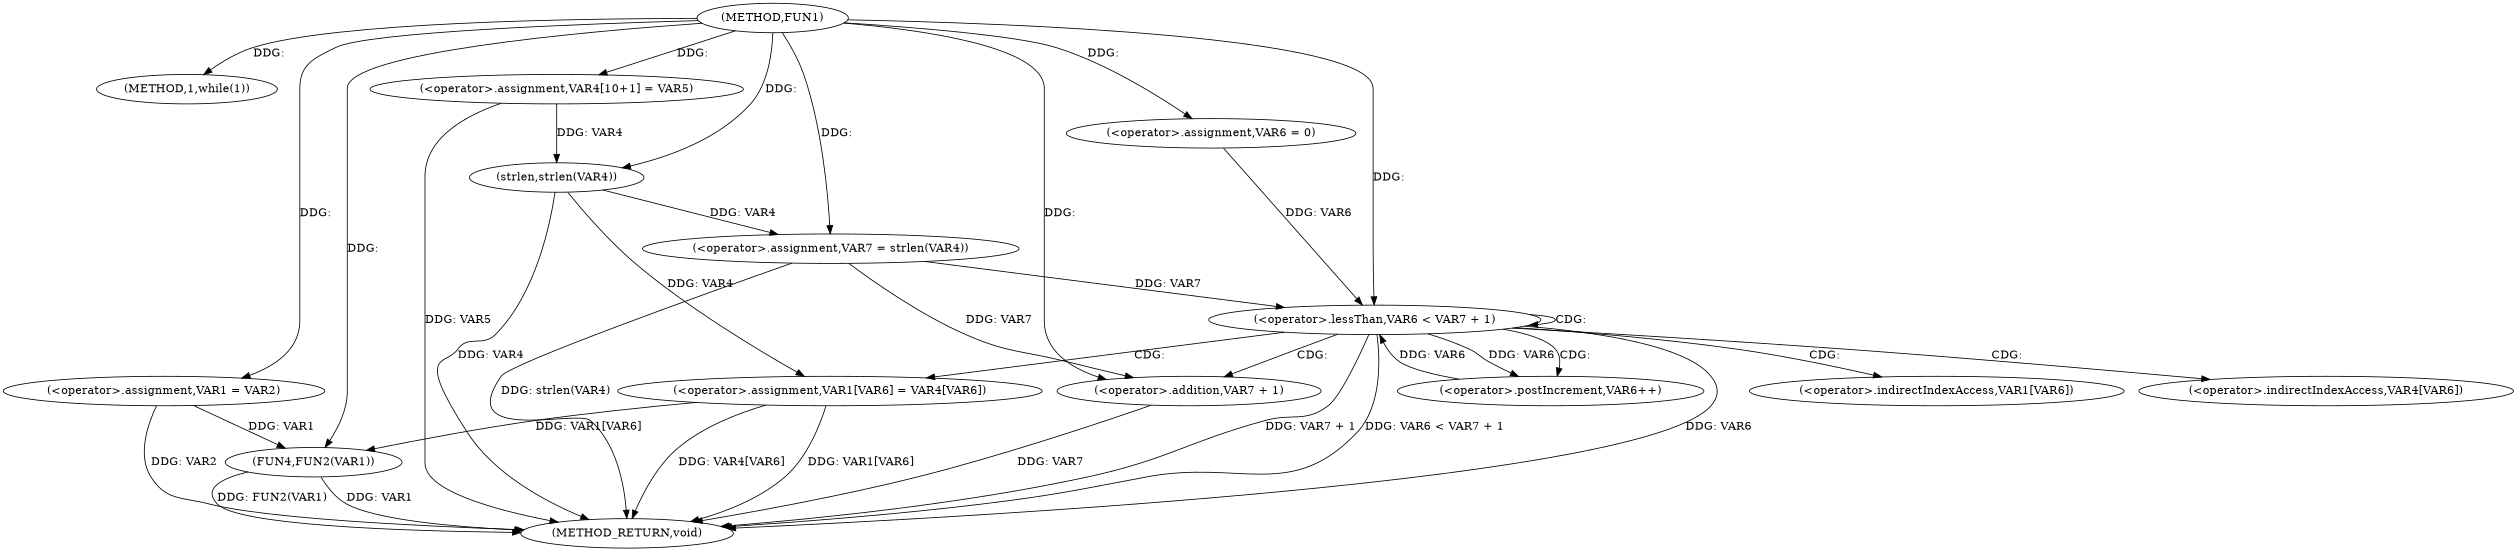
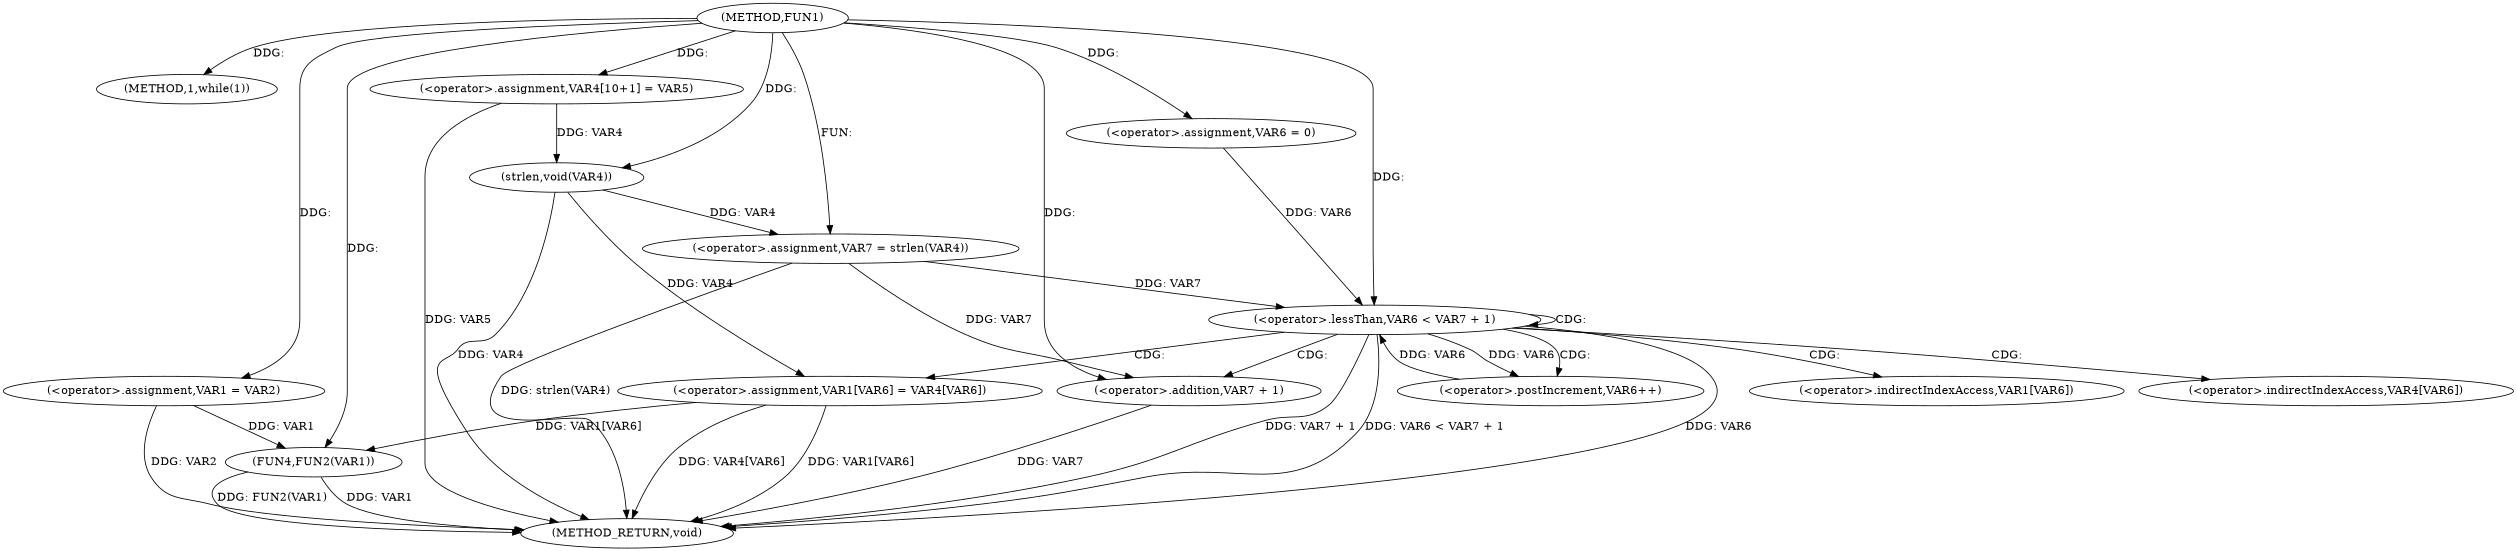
(839, 133) -> (839, 133)
(557, 178) -> (557, 178)
